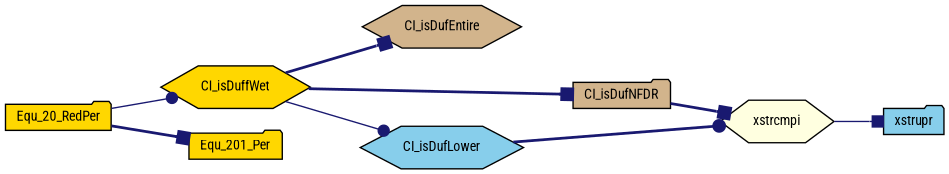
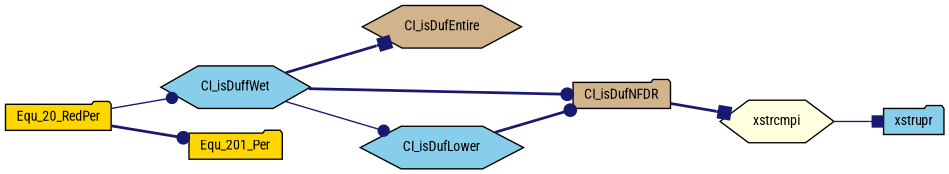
(236, 87) -> (236, 87)
(435, 91) -> (435, 91)
(145, 131) -> (145, 131)
(613, 134) -> (530, 122)
